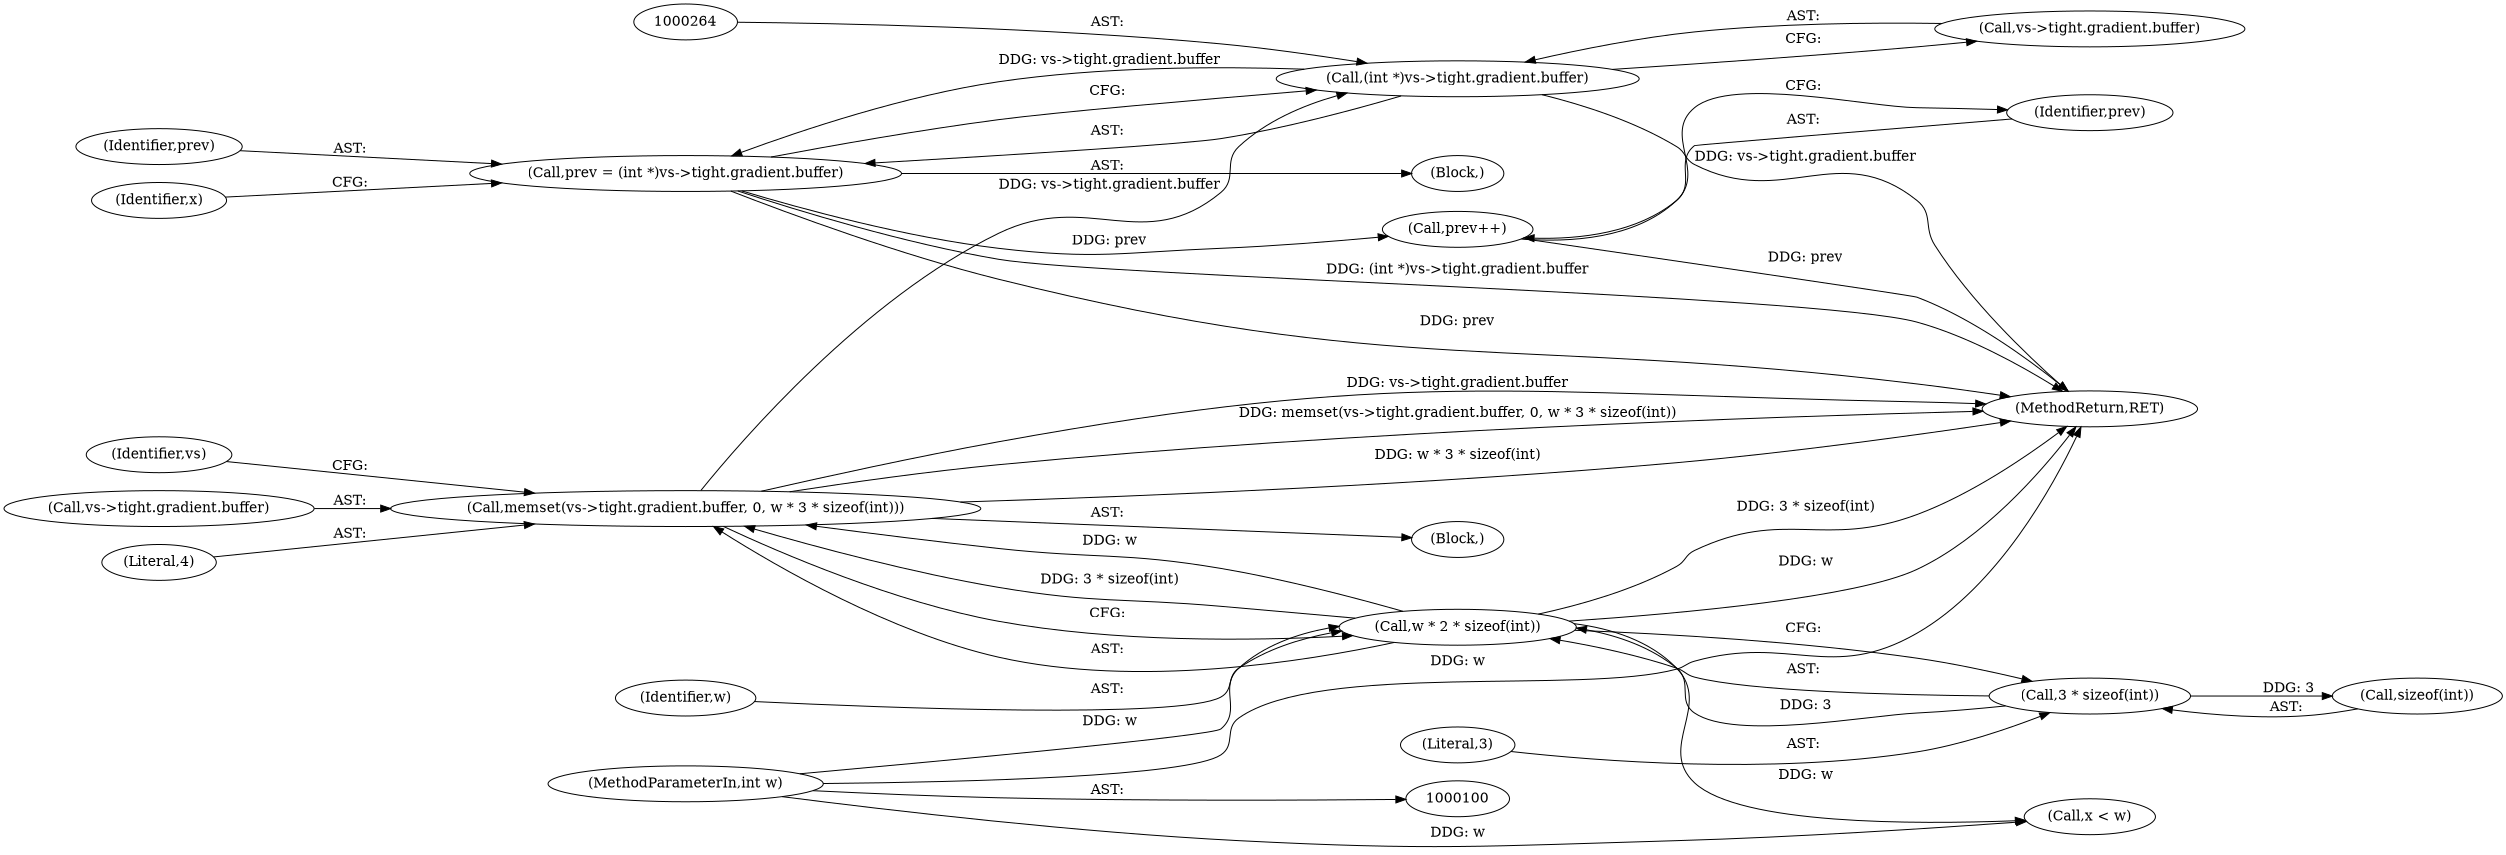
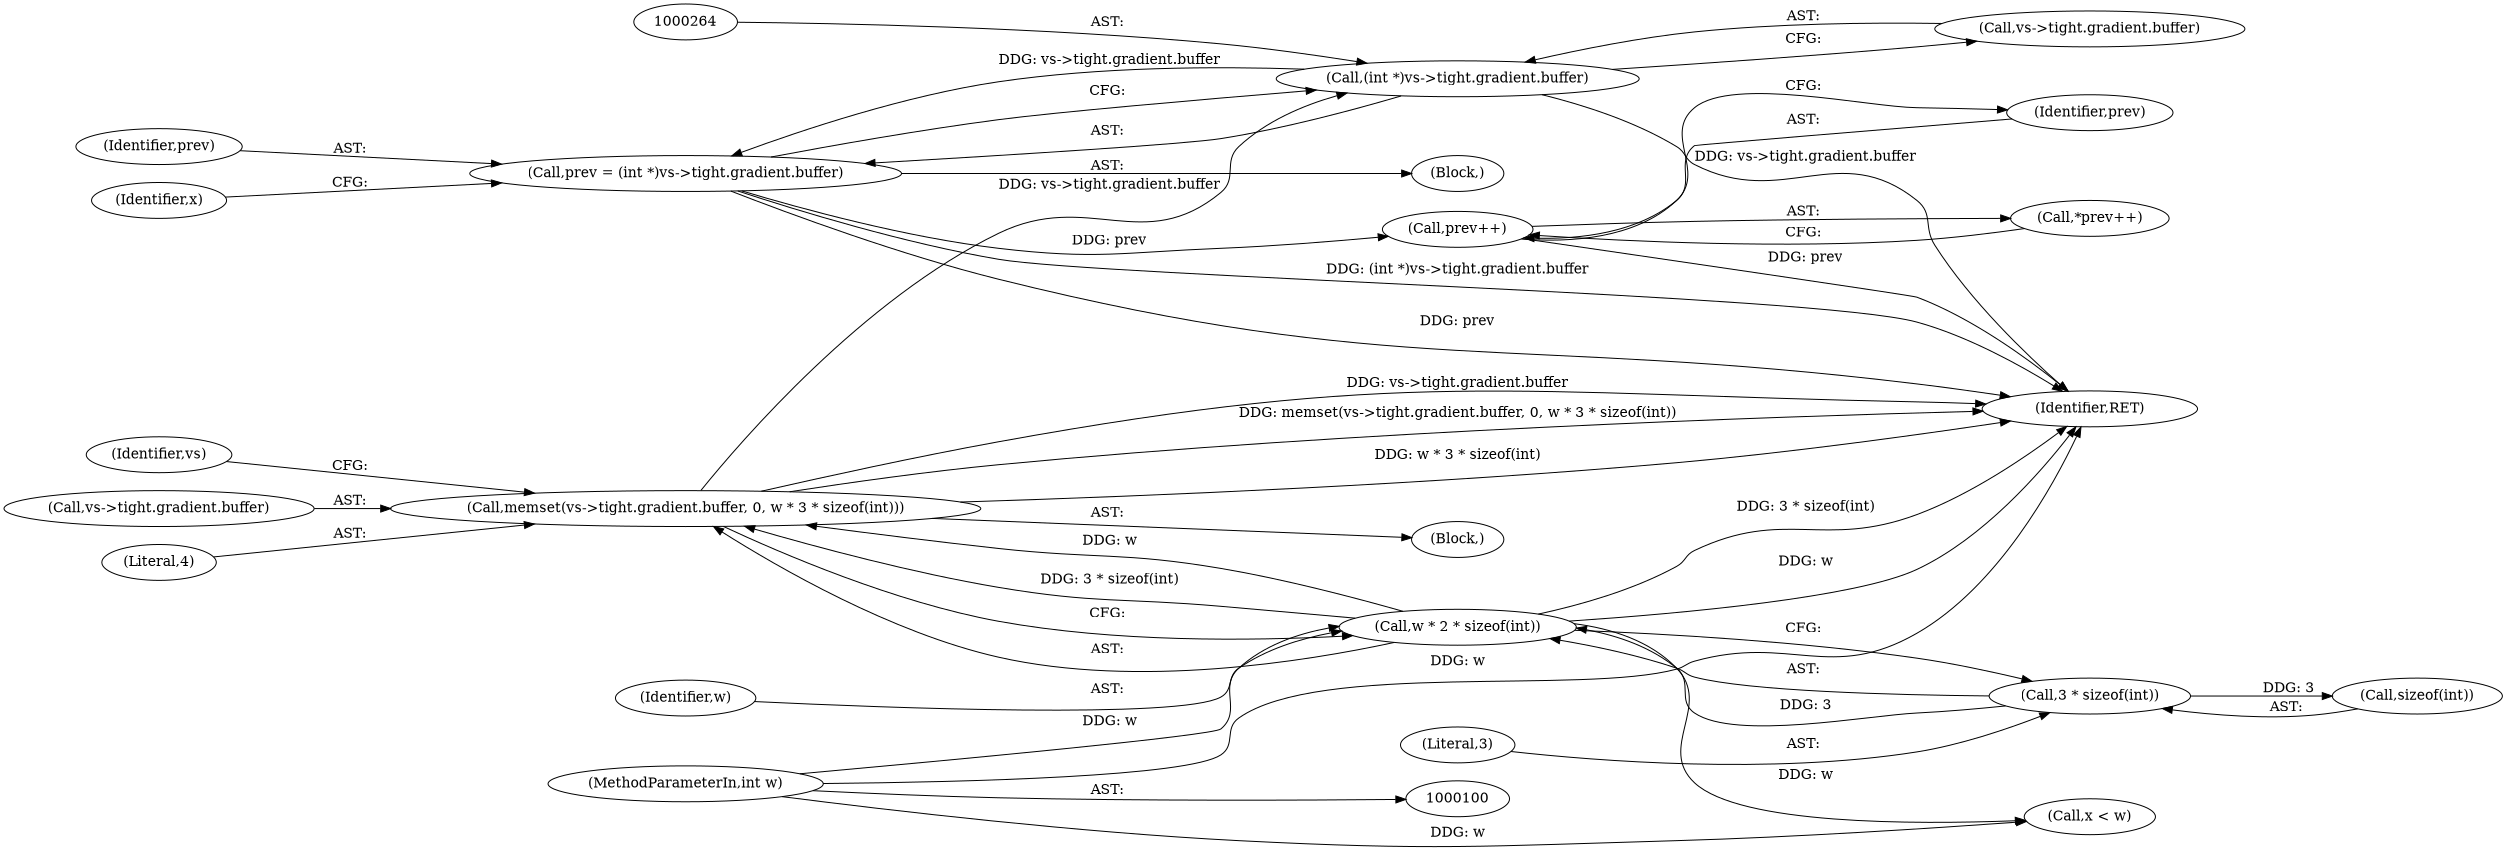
none -> (2090, 218)
(2090, 409) -> (2090, 409)
